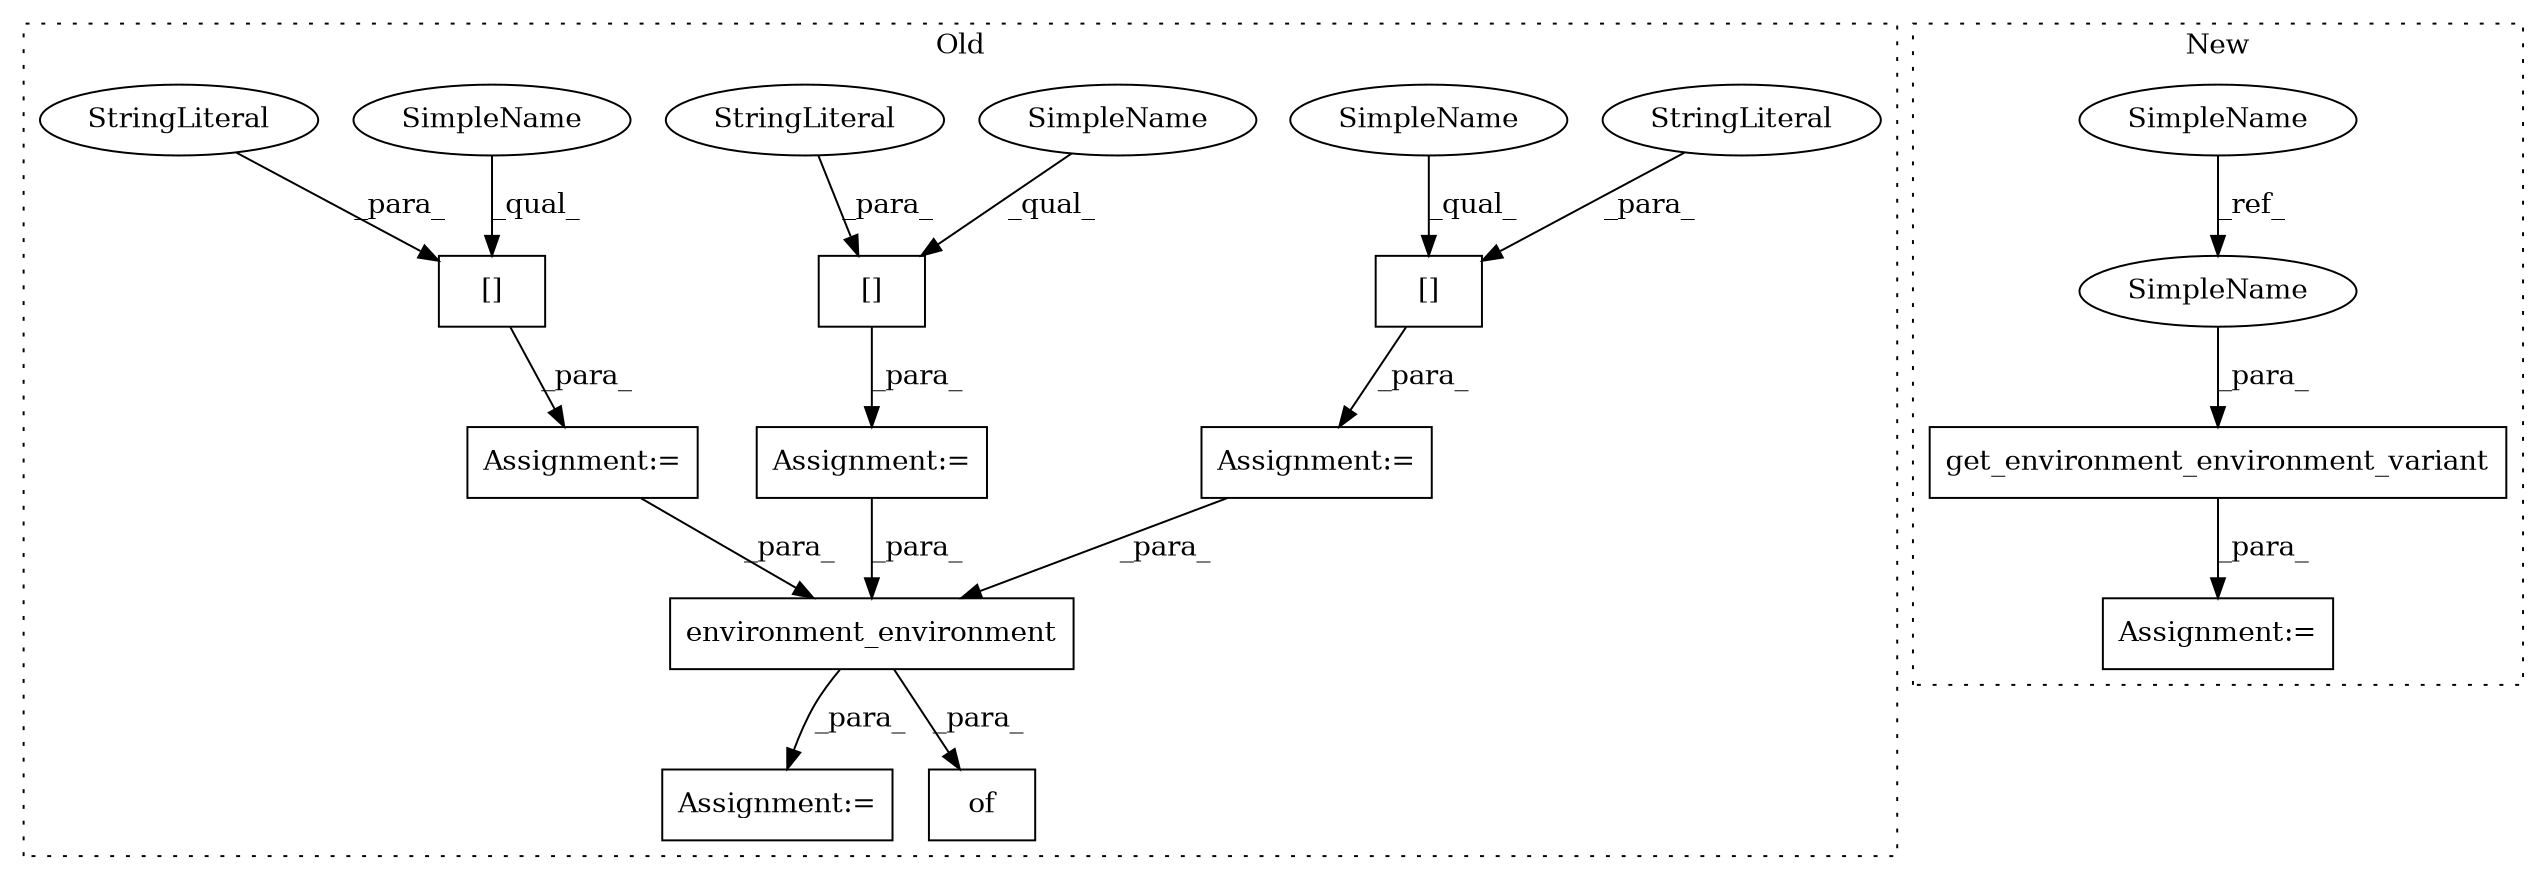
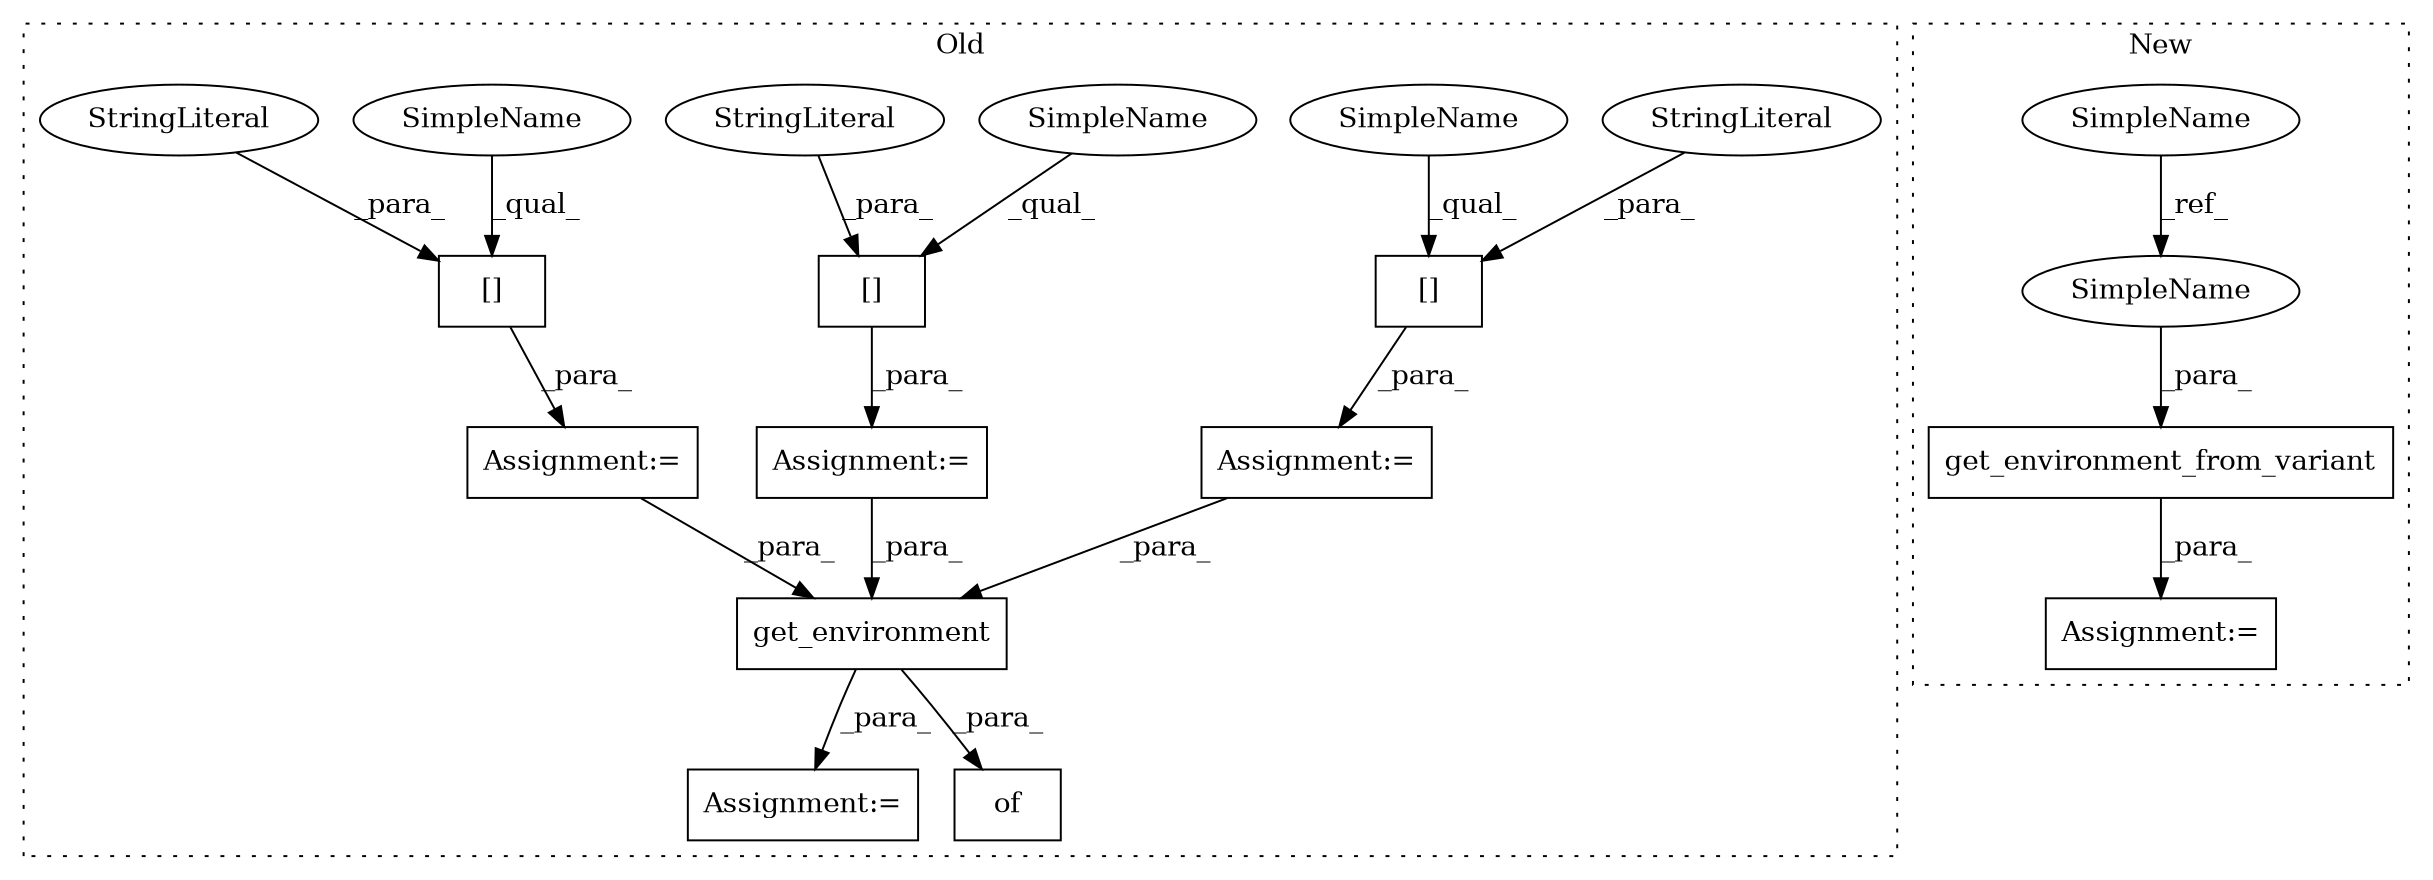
(2218, 462) -> (2161, 462)
(872, 634) -> (872, 634)
